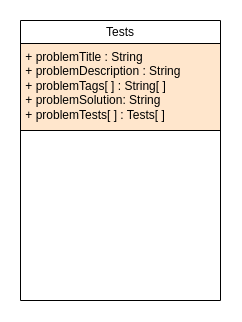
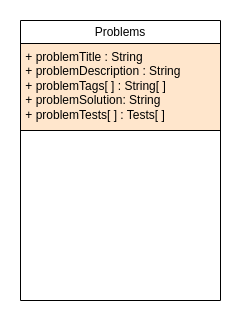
(121, 33) -> (121, 33)
